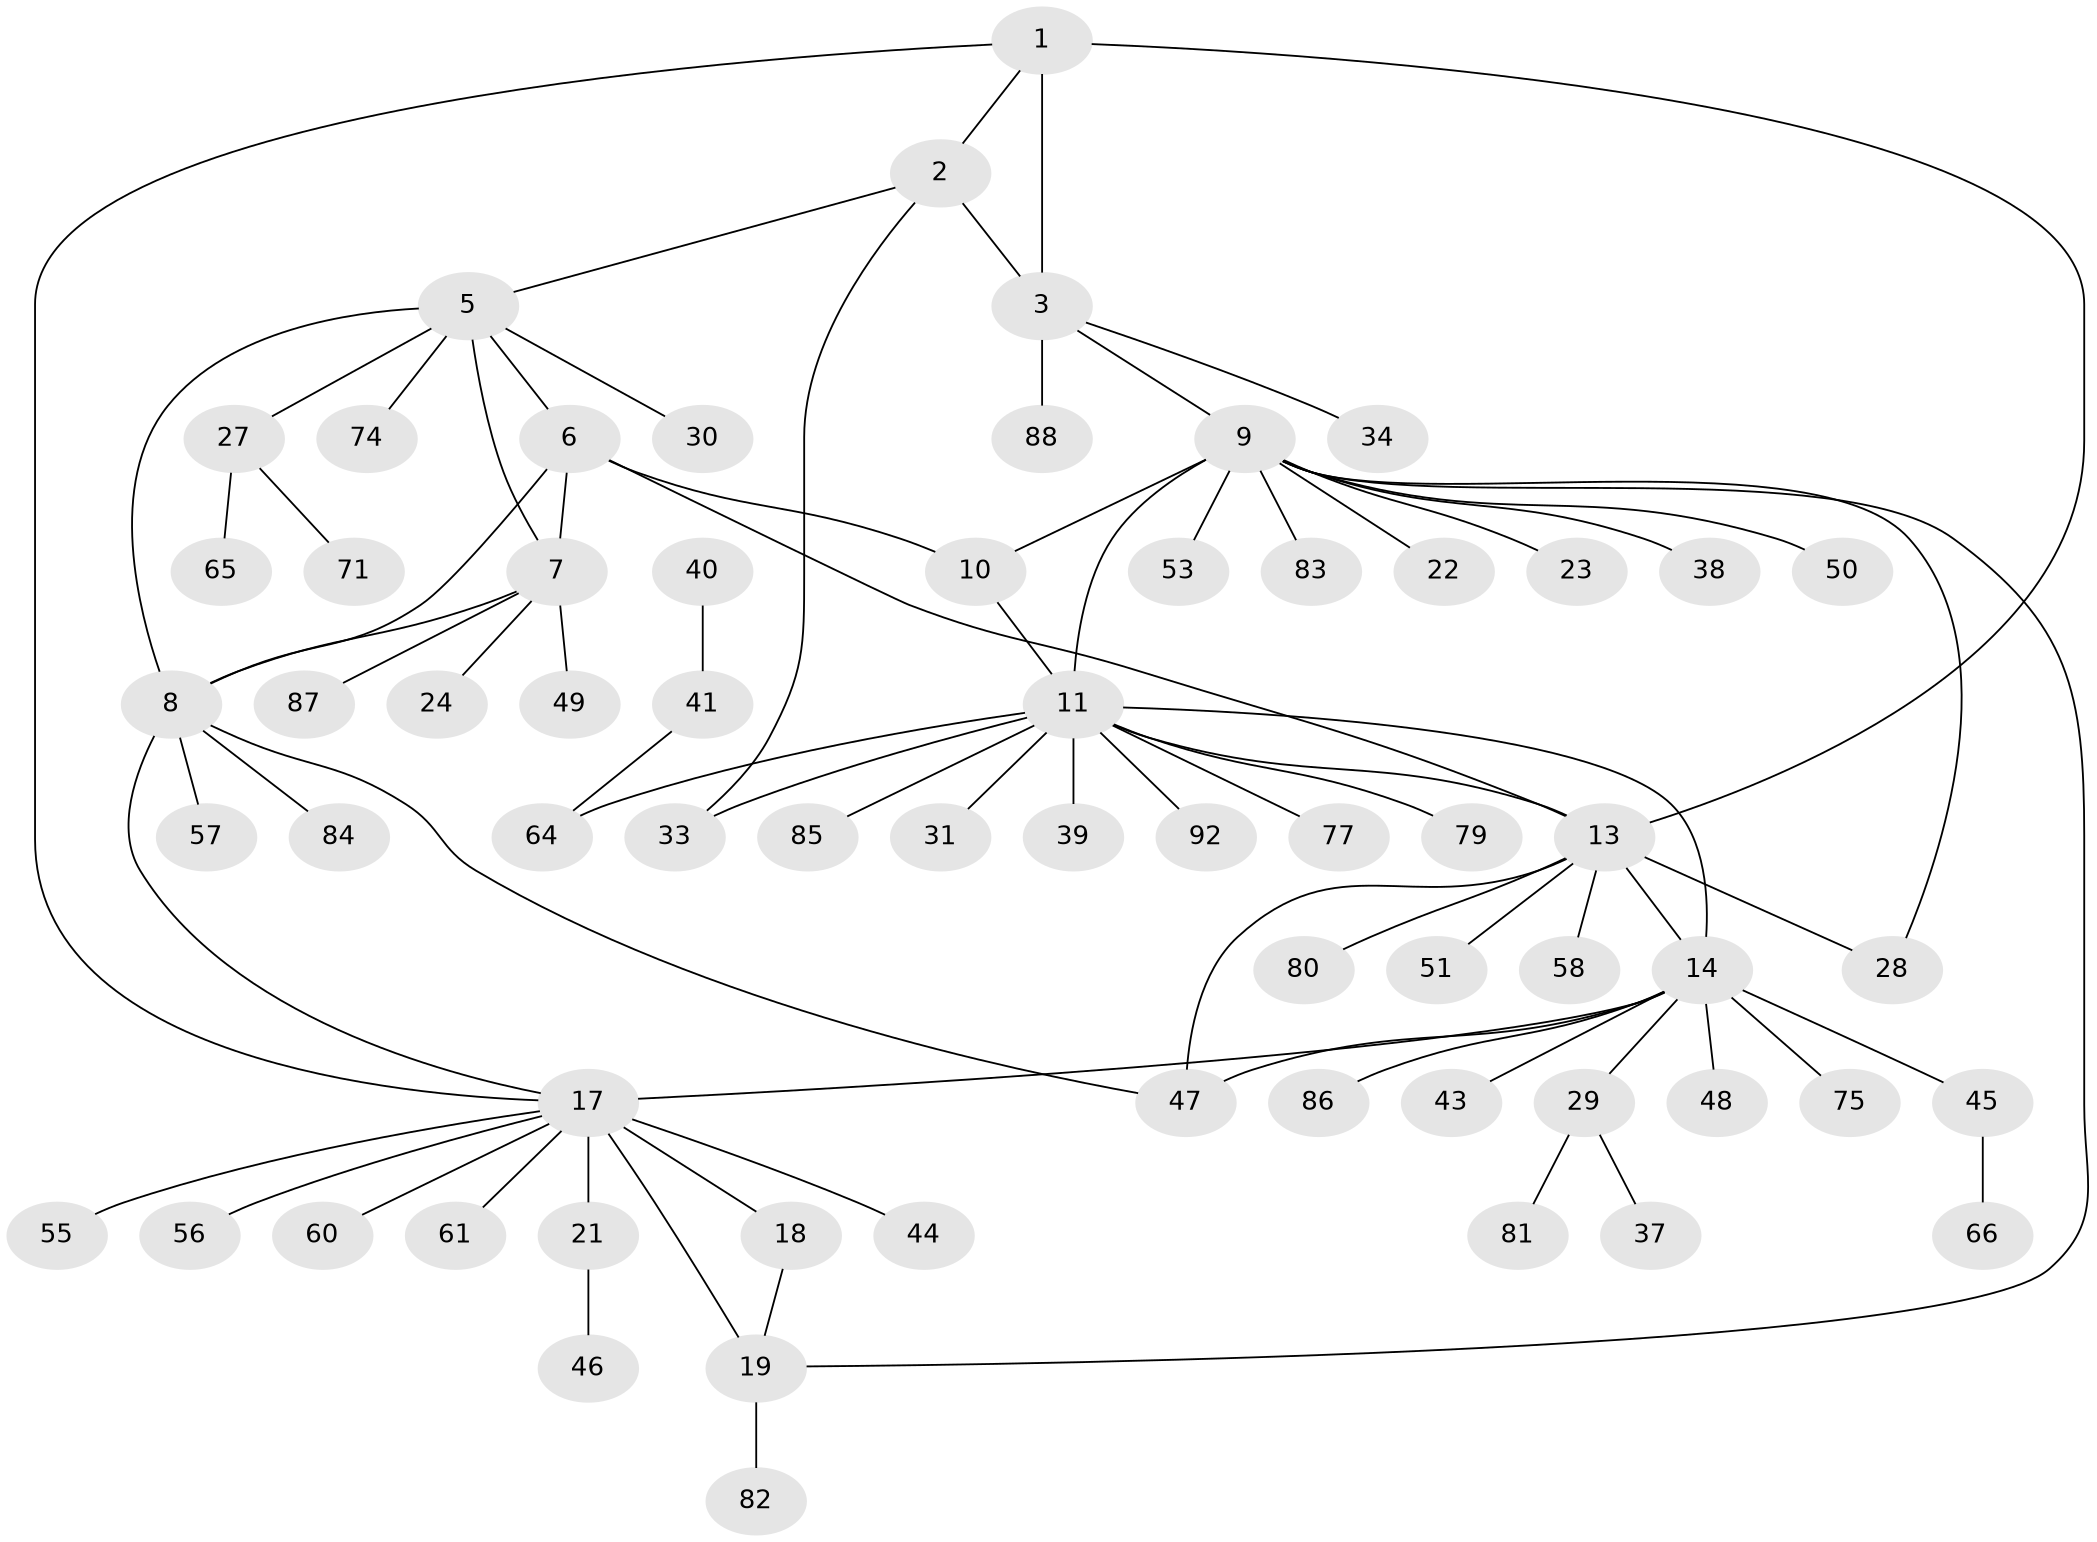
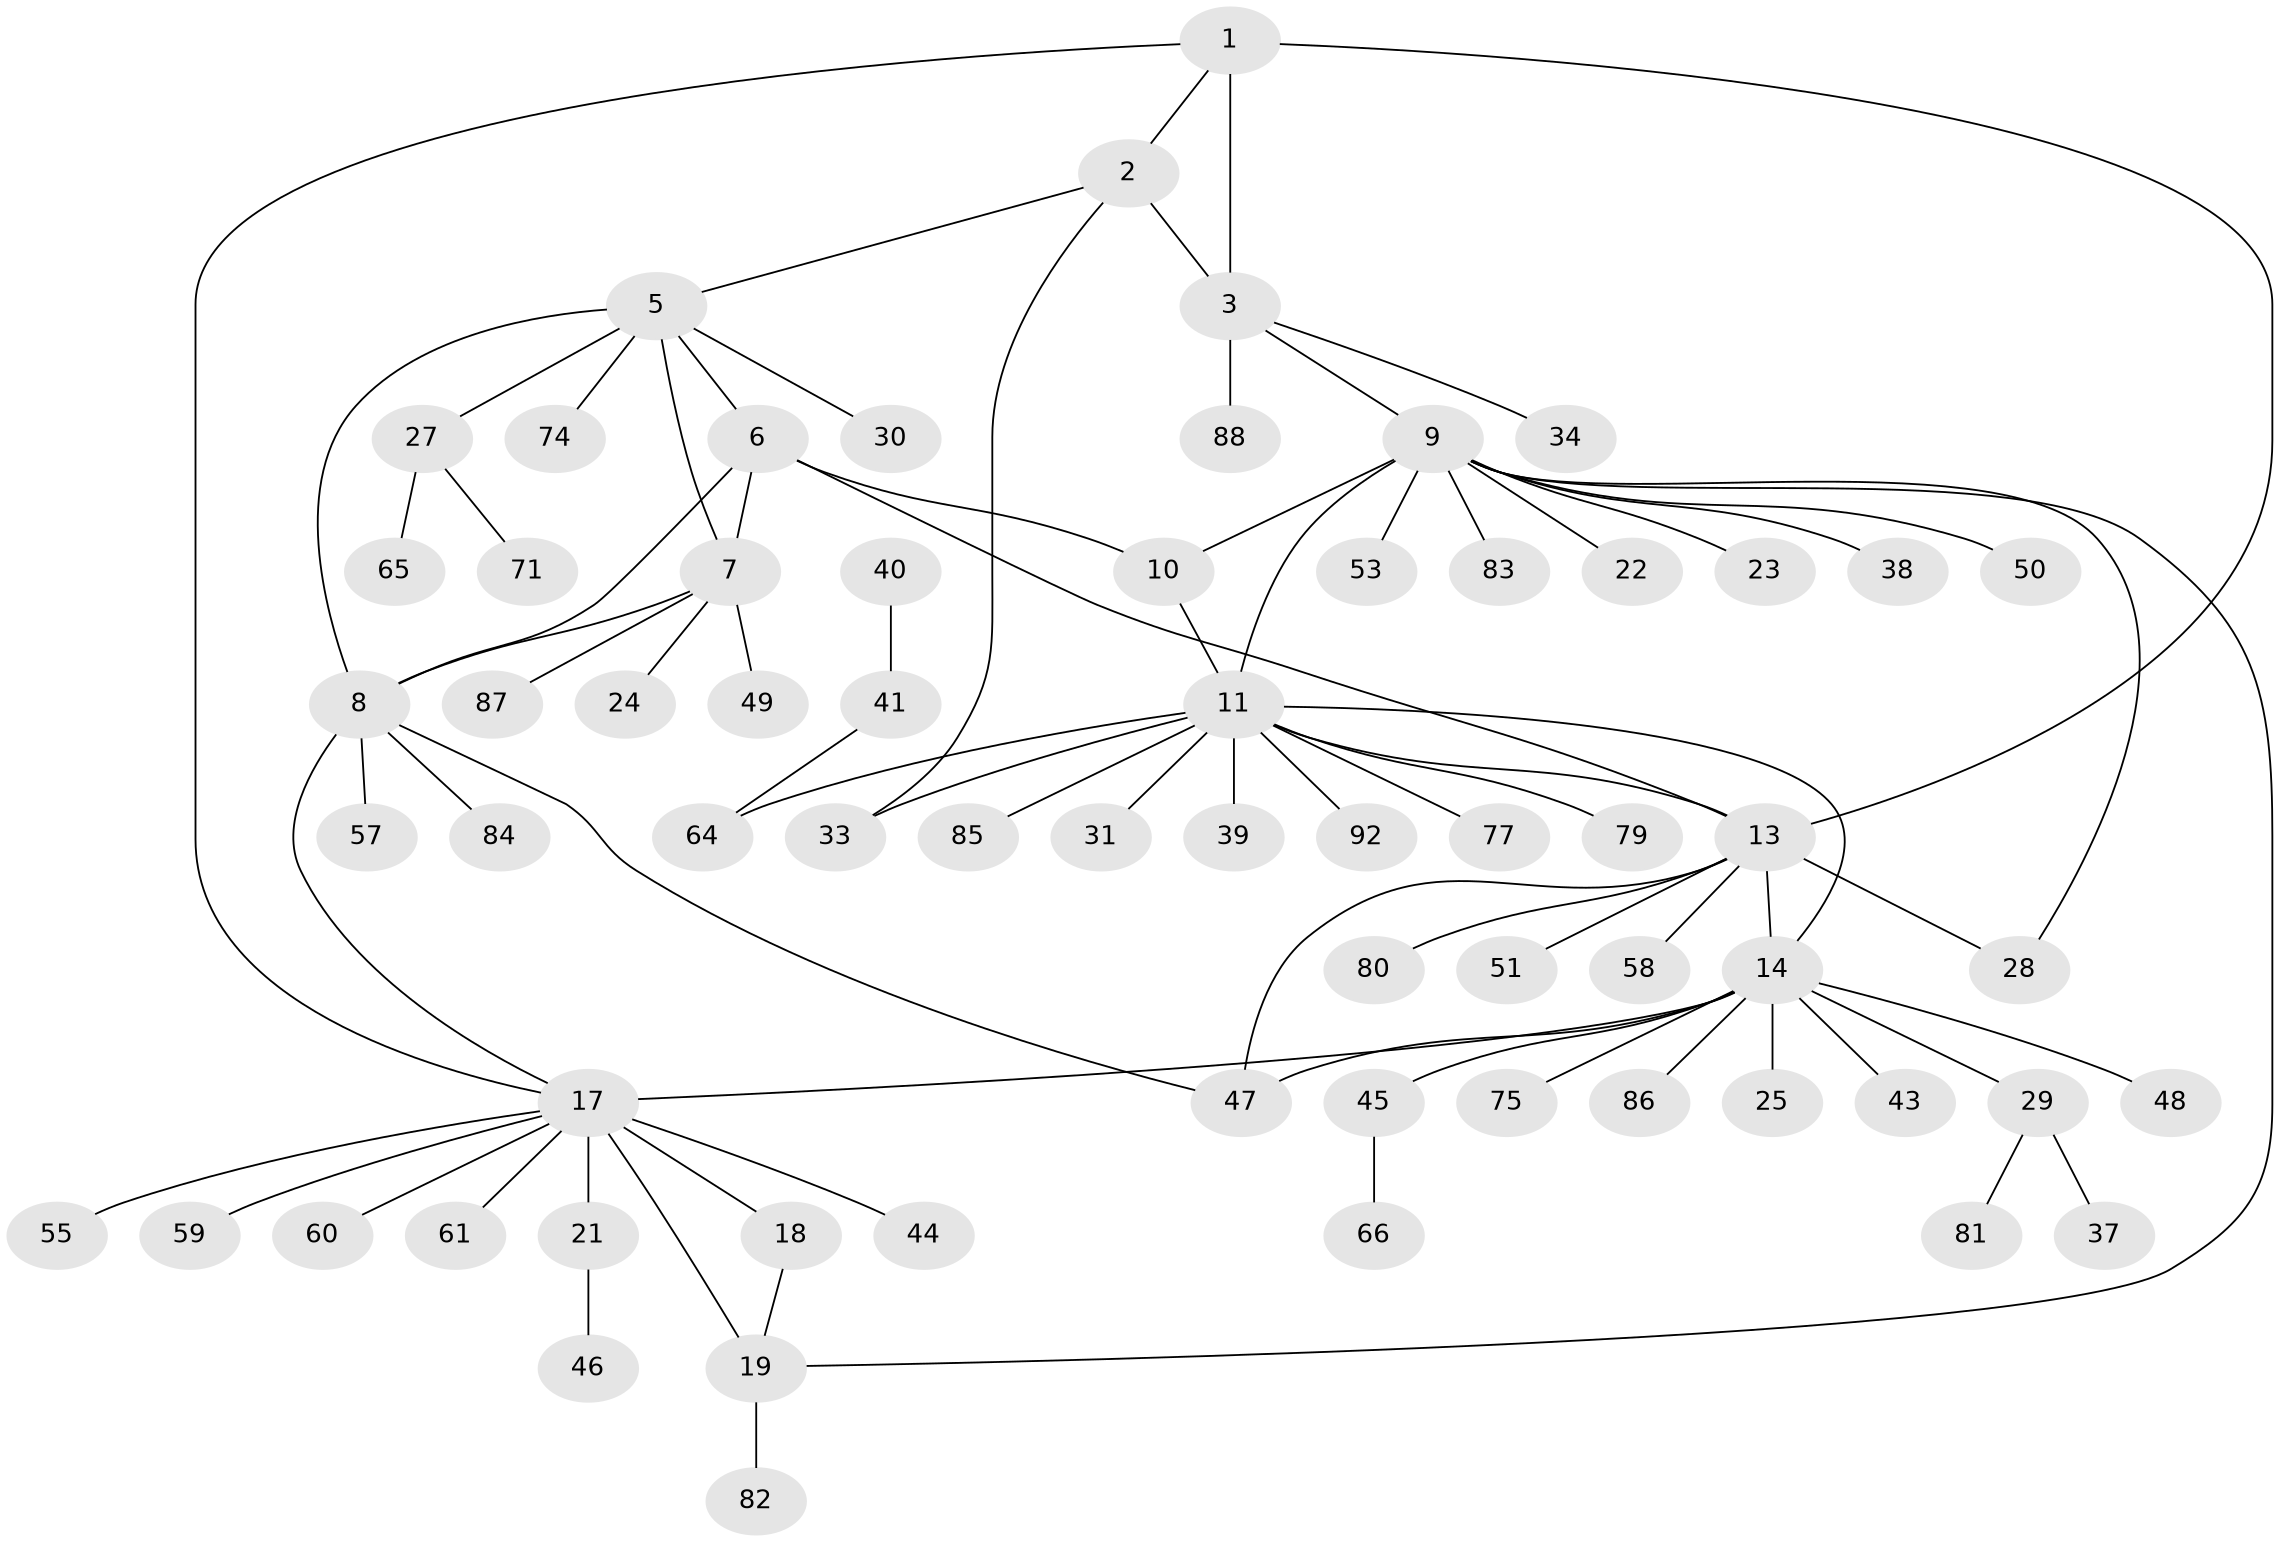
none -> (1773, 1103)
(190, 1236) -> (190, 1236)
